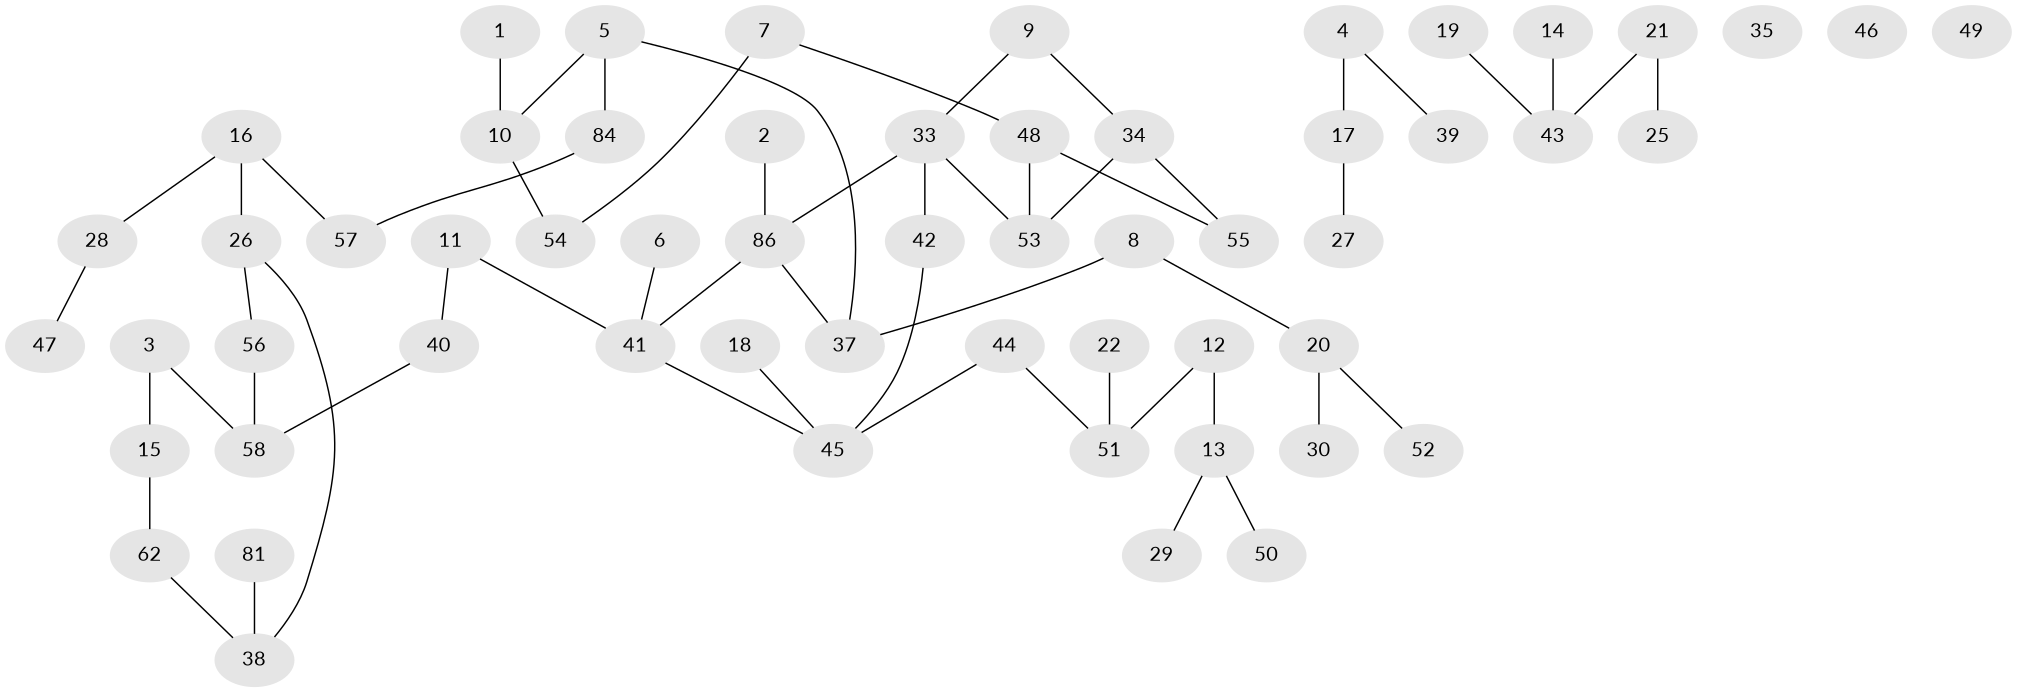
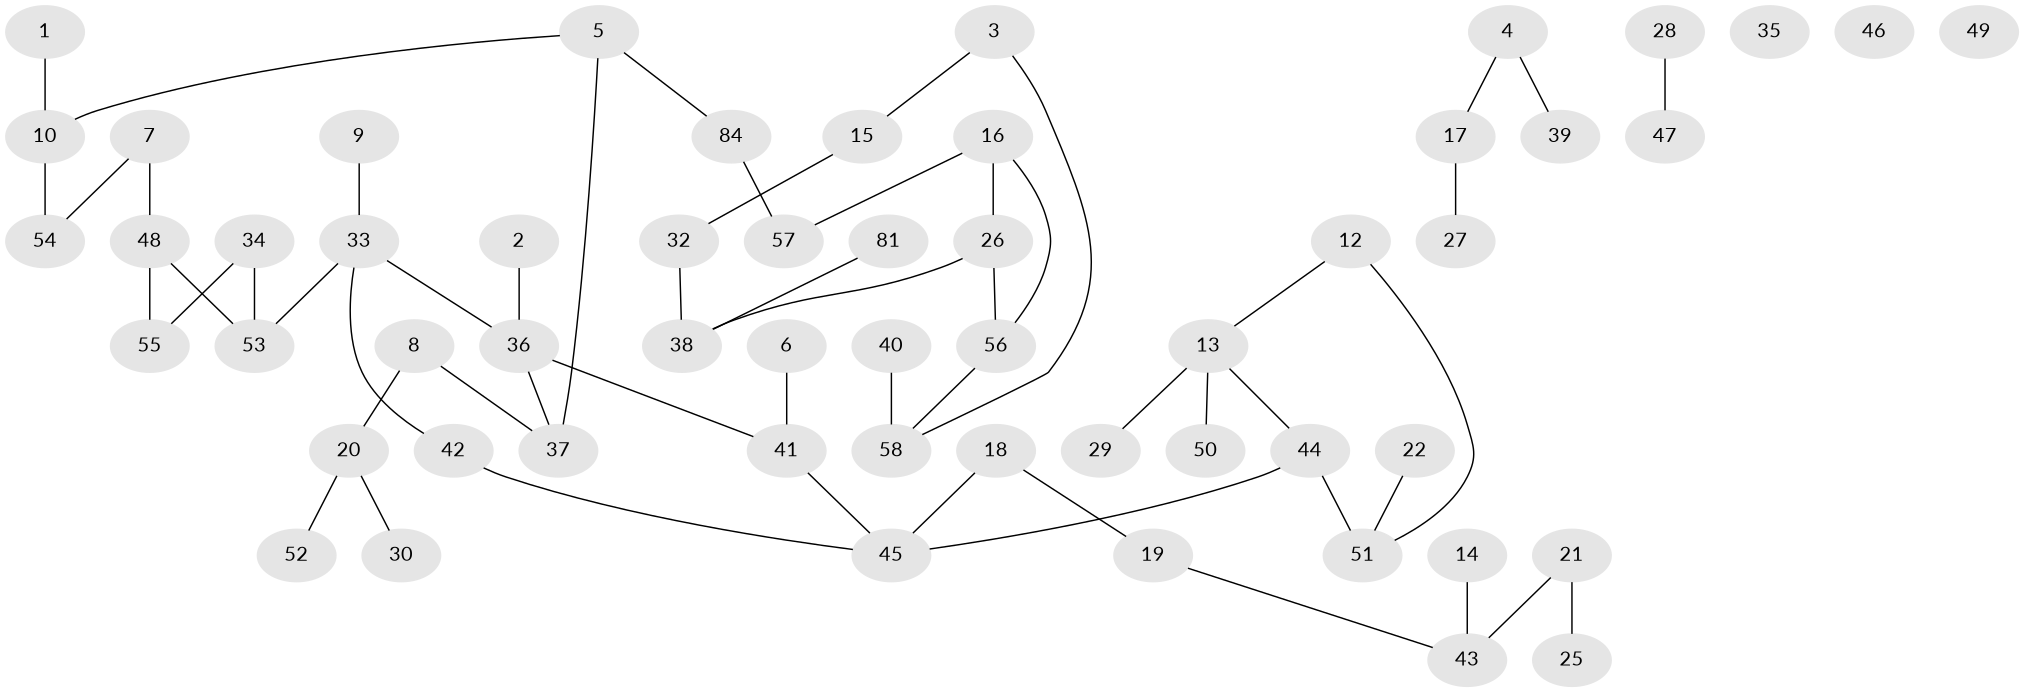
(1082, 84) -> none
(169, 189) -> (1051, 241)
(451, 241) -> none
(765, 241) -> (519, 346)
none -> (1259, 398)
none -> (1075, 503)
(150, 555) -> (679, 241)
